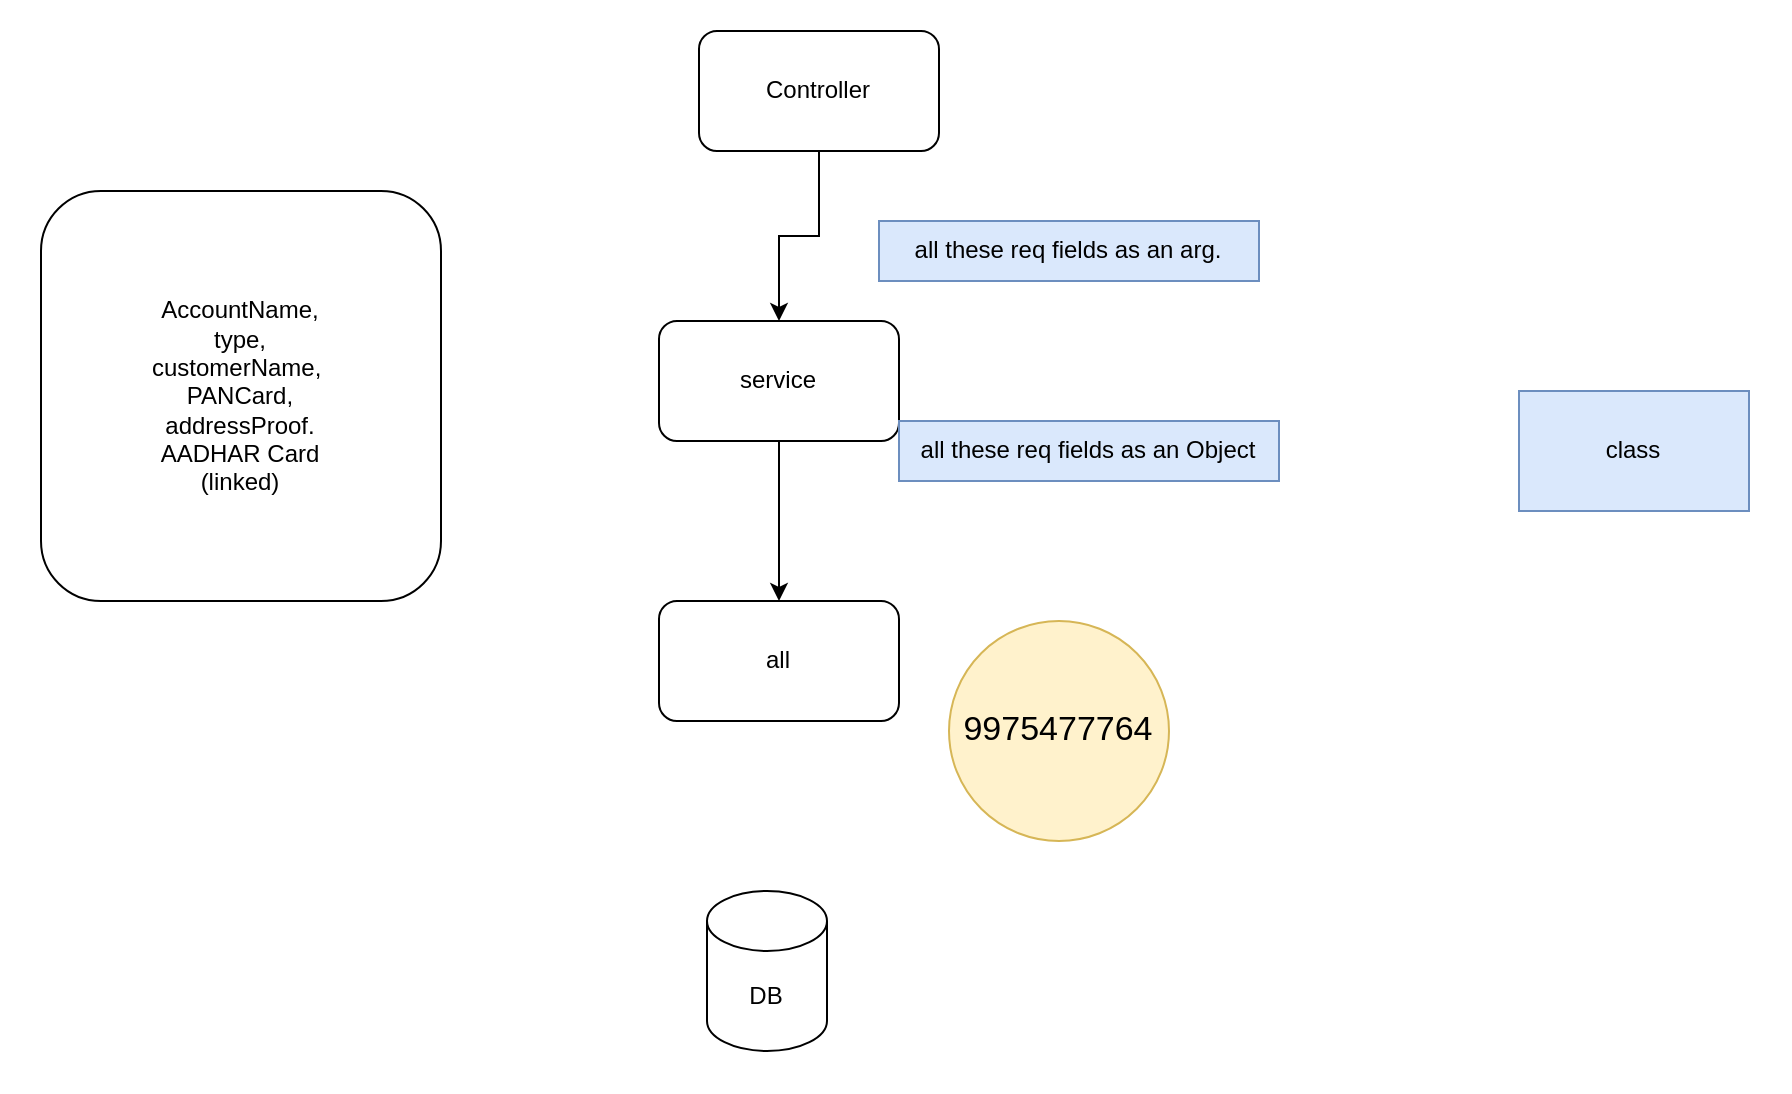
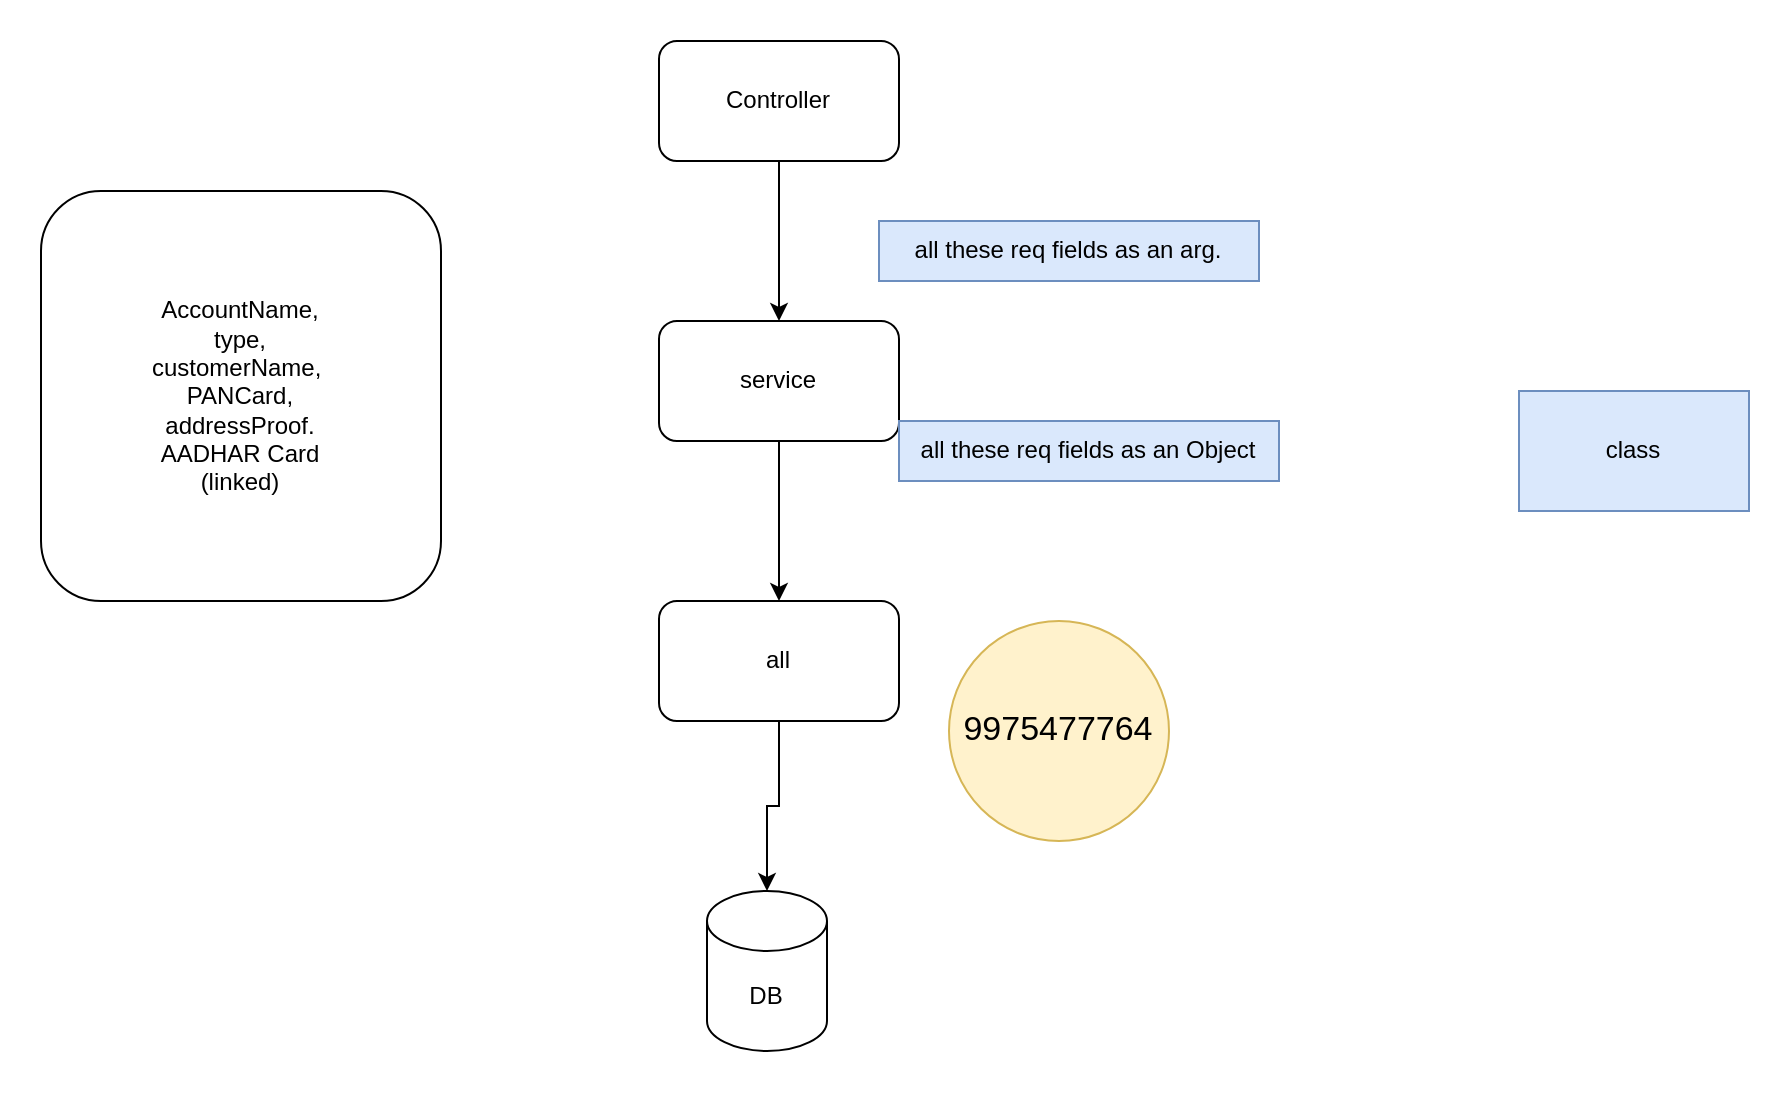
(819, 91) -> (779, 101)
none -> (779, 805)
